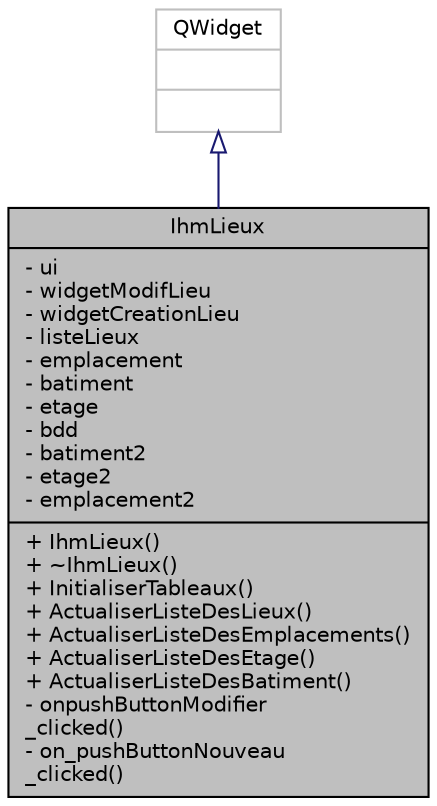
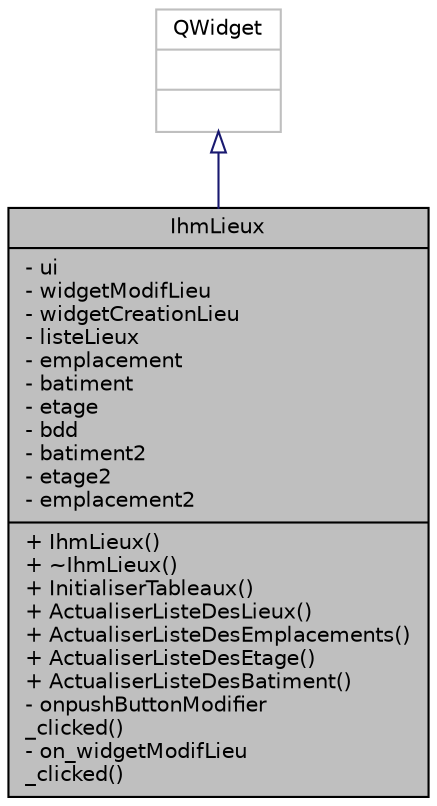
(156, 752) -> (137, 752)
